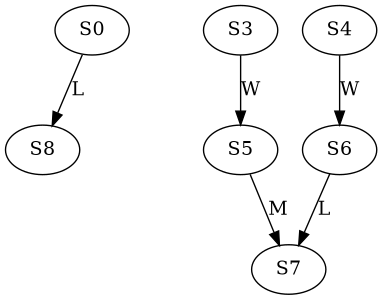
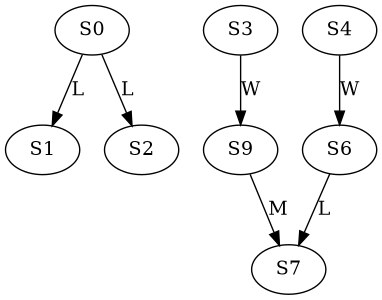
(43, 150) -> (43, 150)
none -> (142, 150)
(241, 150) -> (241, 150)
